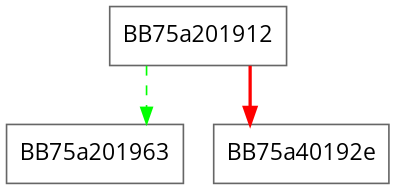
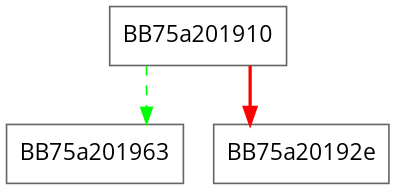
(198, 36) -> (198, 36)
(301, 154) -> (301, 154)
